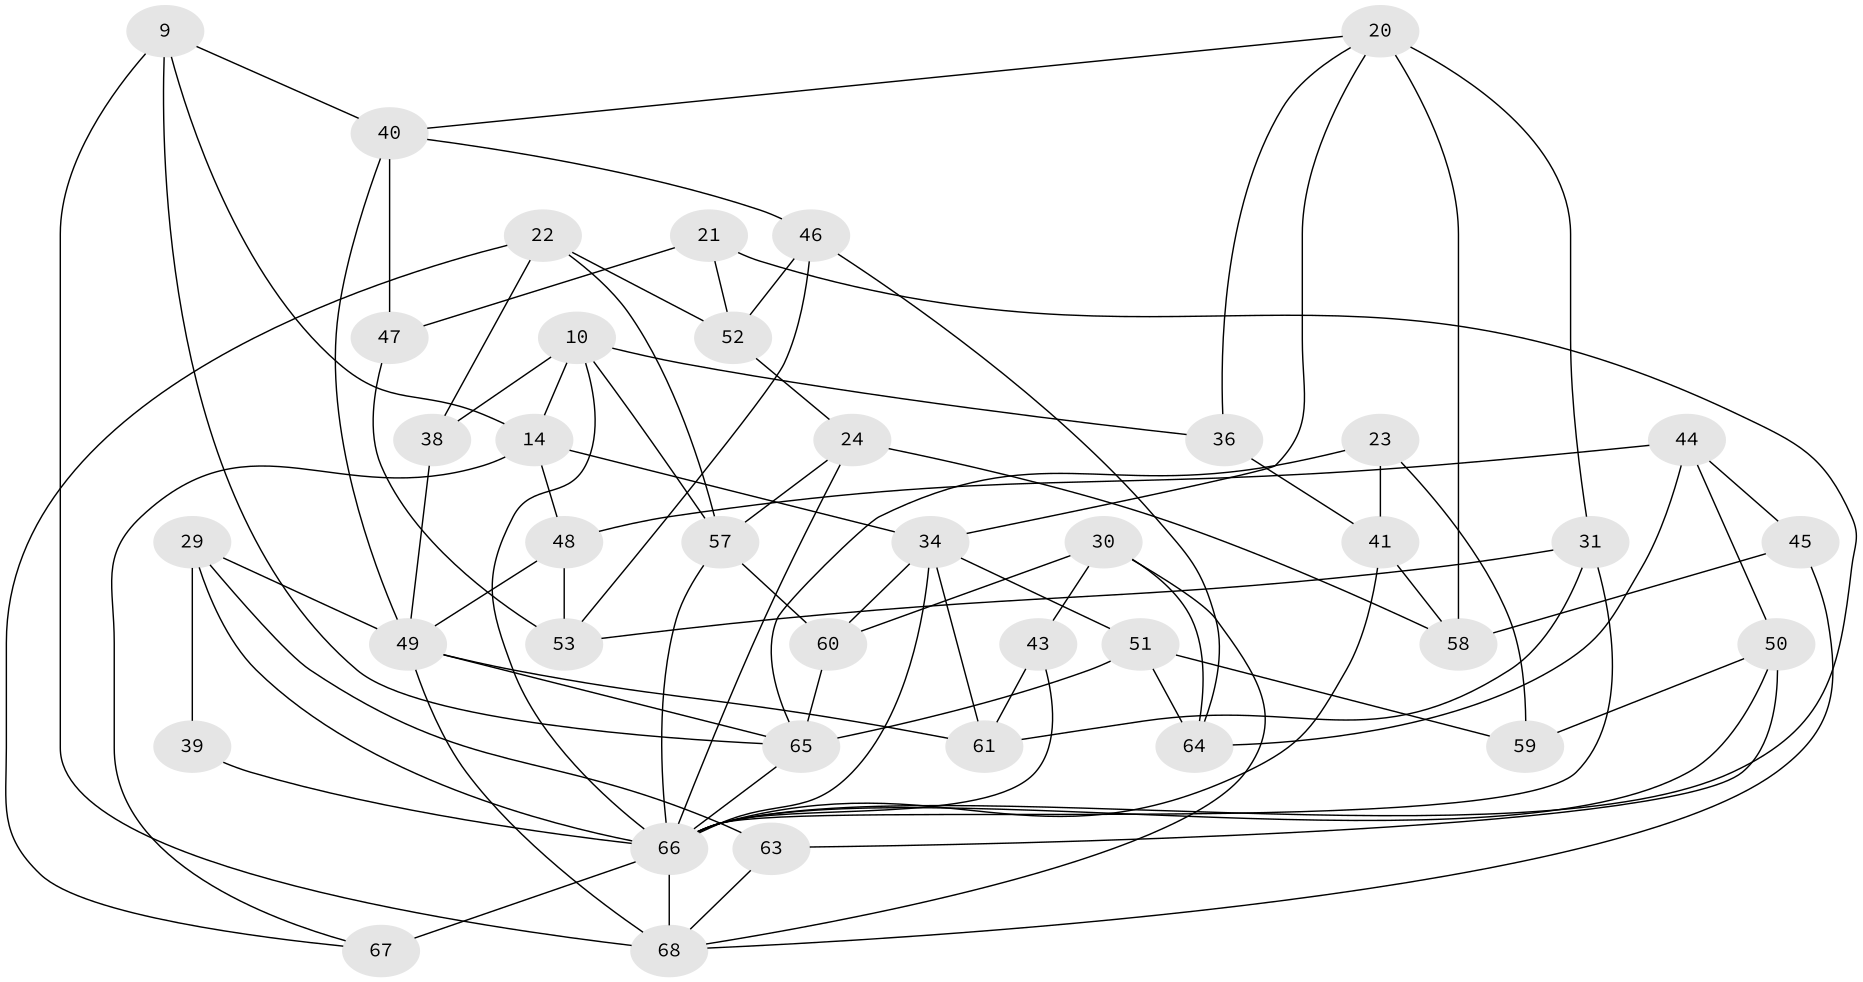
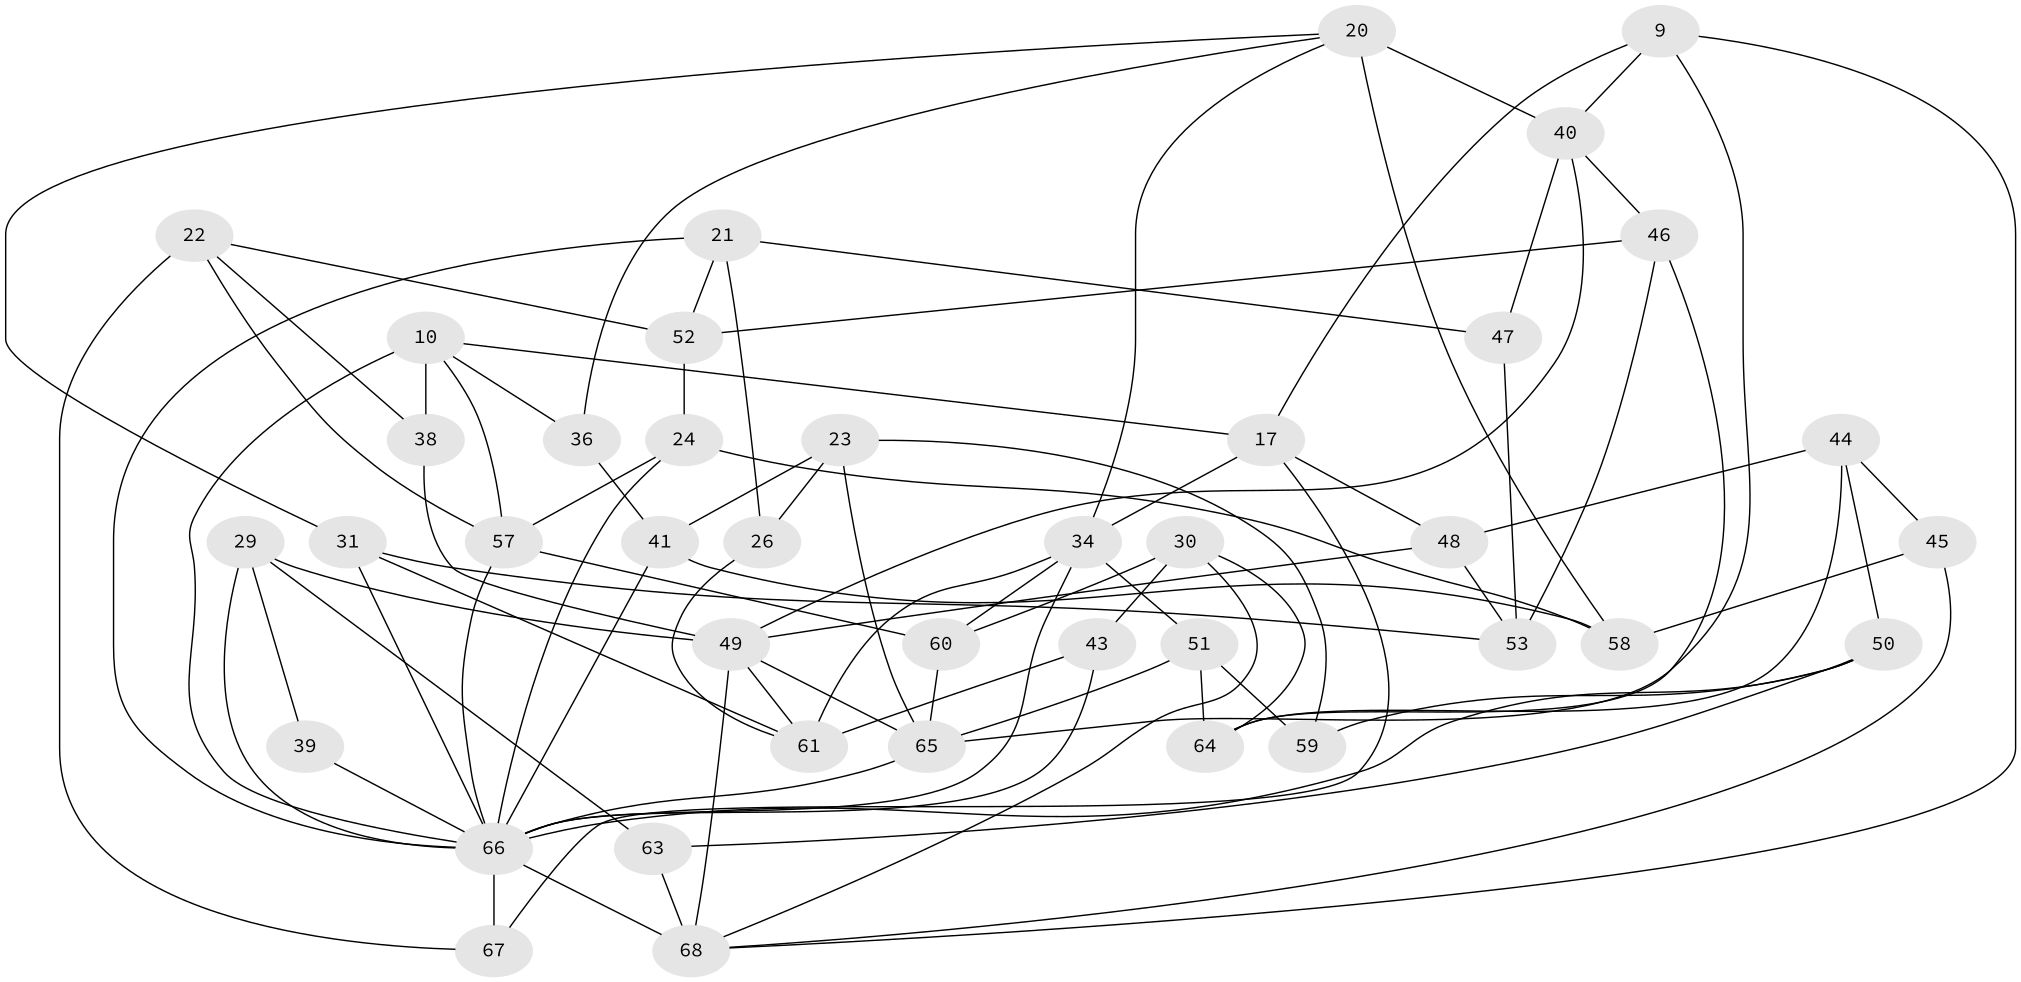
(534, 440) -> (1266, 440)
none -> (762, 542)
